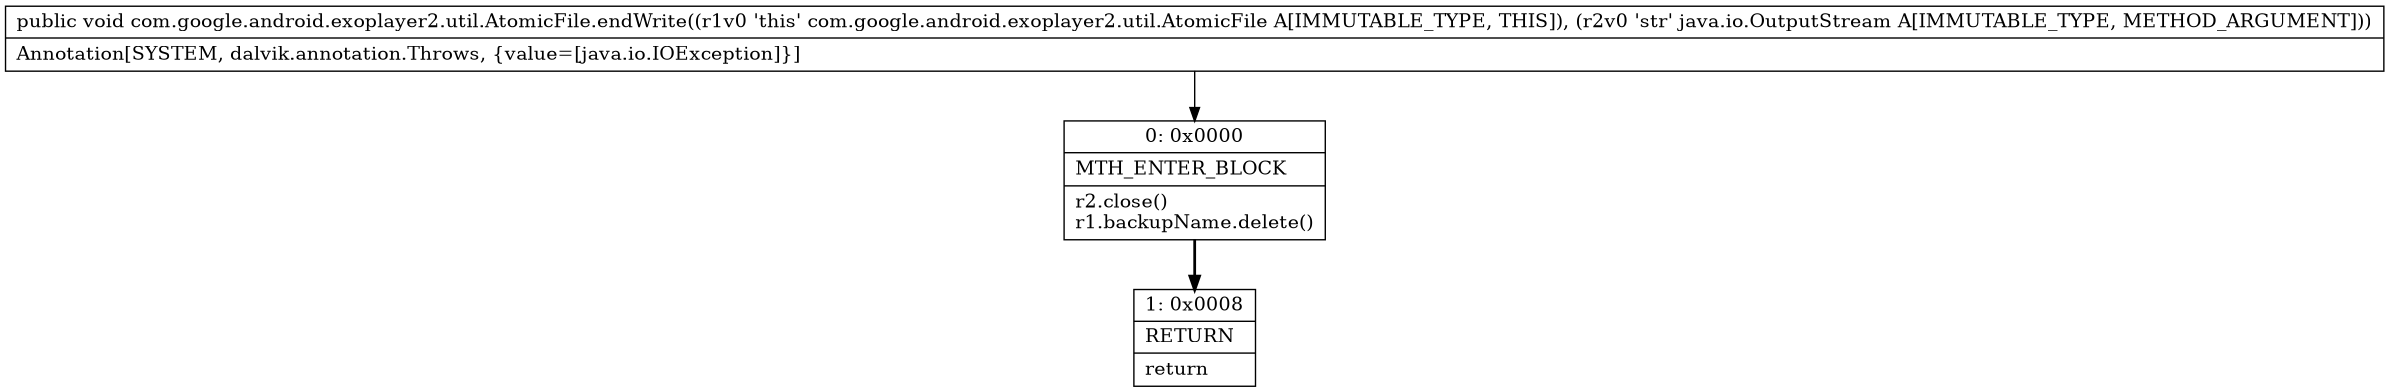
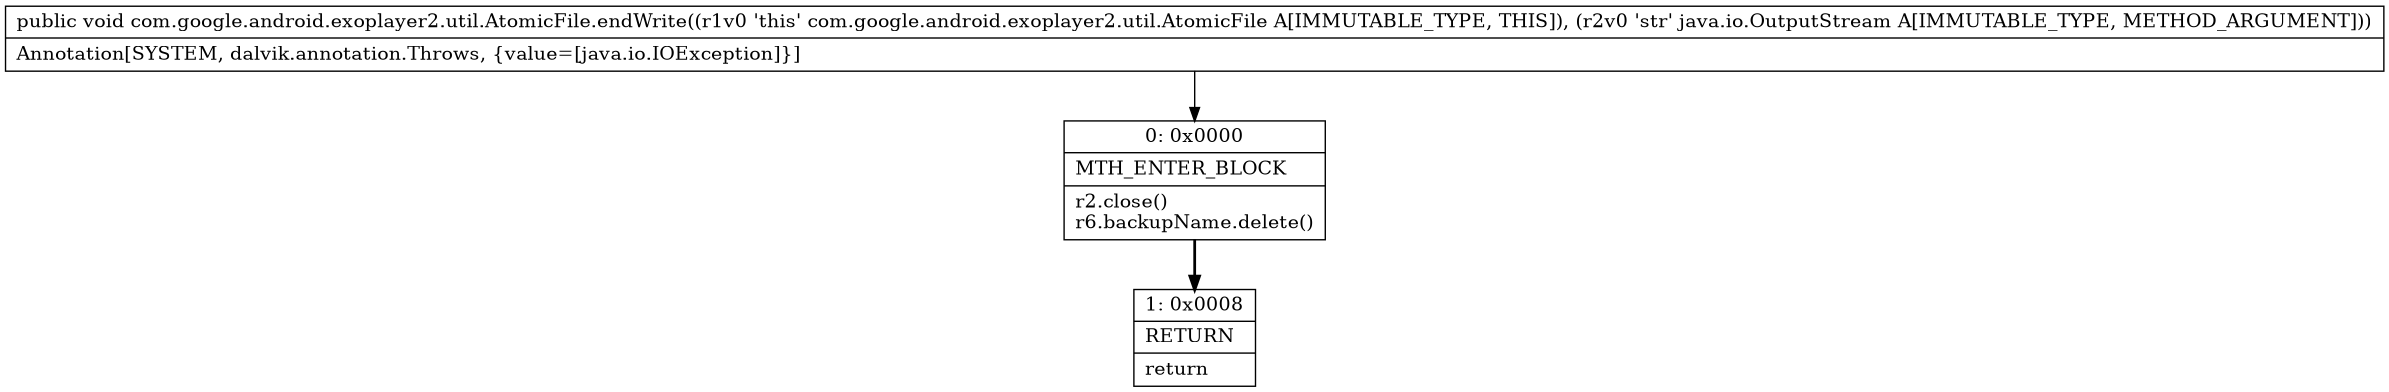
(1195, 222) -> (1195, 222)
